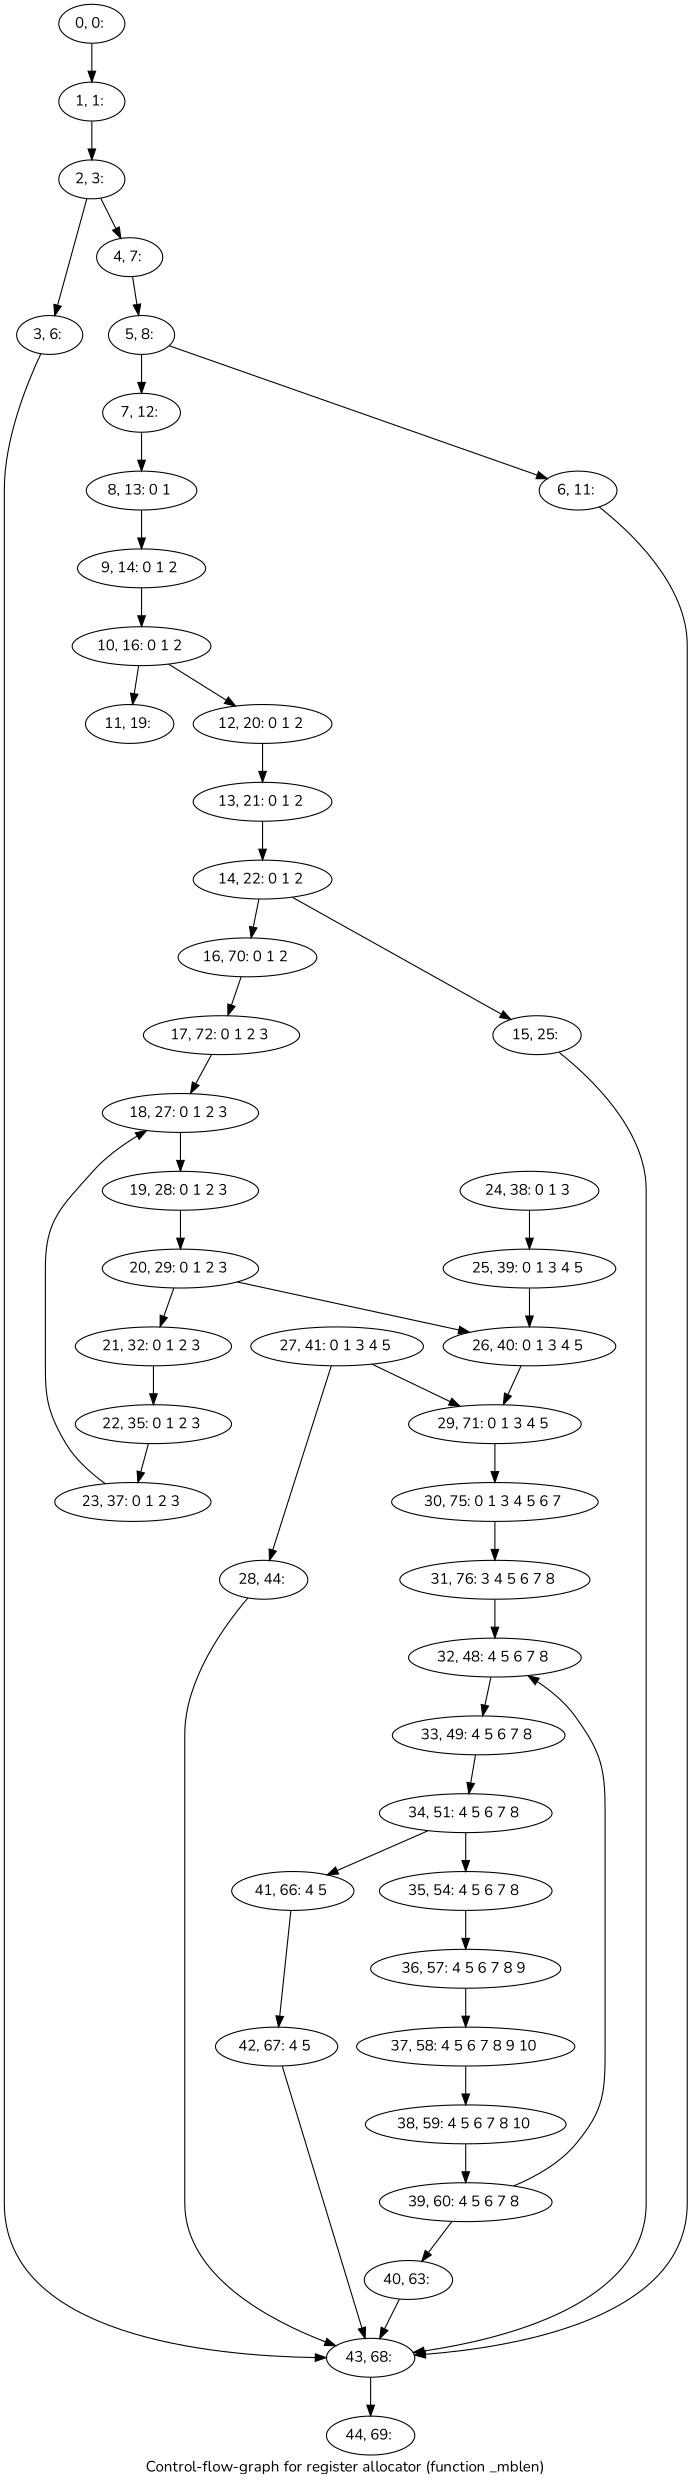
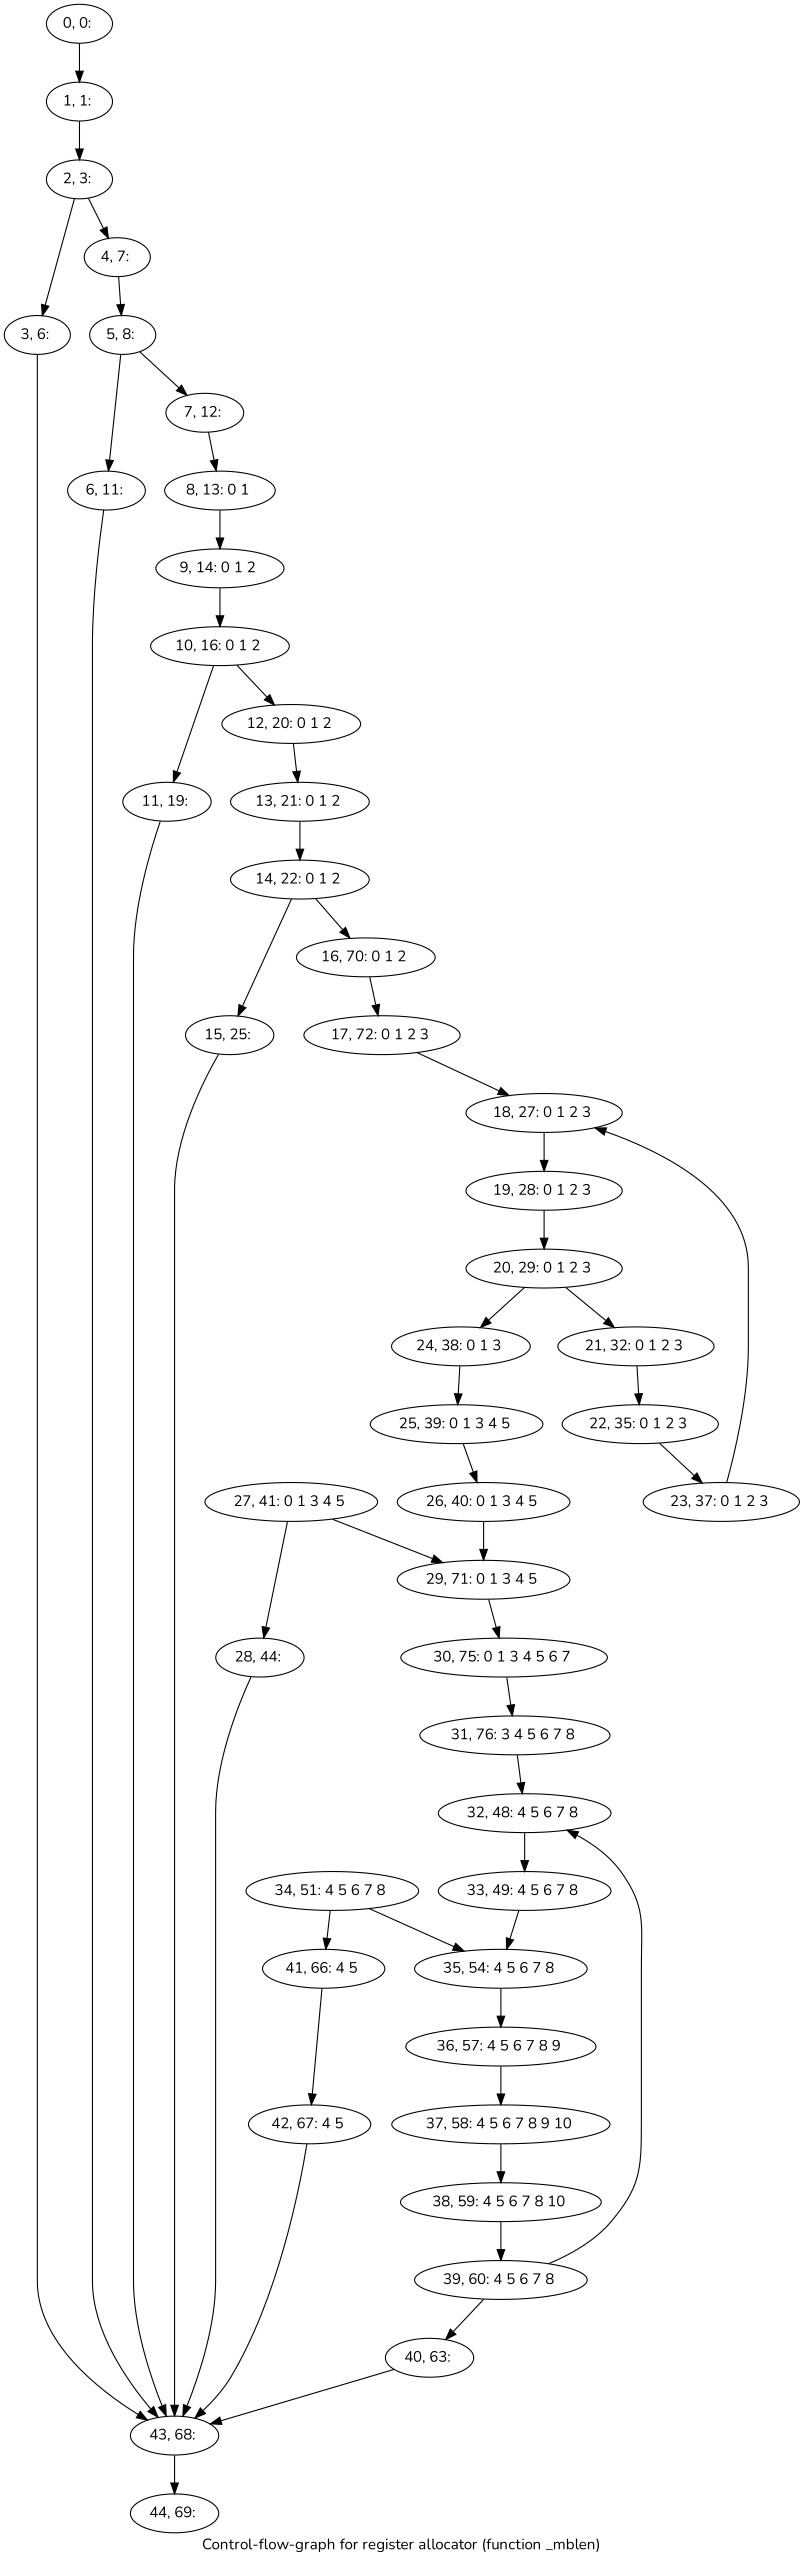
(348, 1306) -> (507, 1304)
none -> (134, 1614)
(473, 1769) -> (514, 1925)
